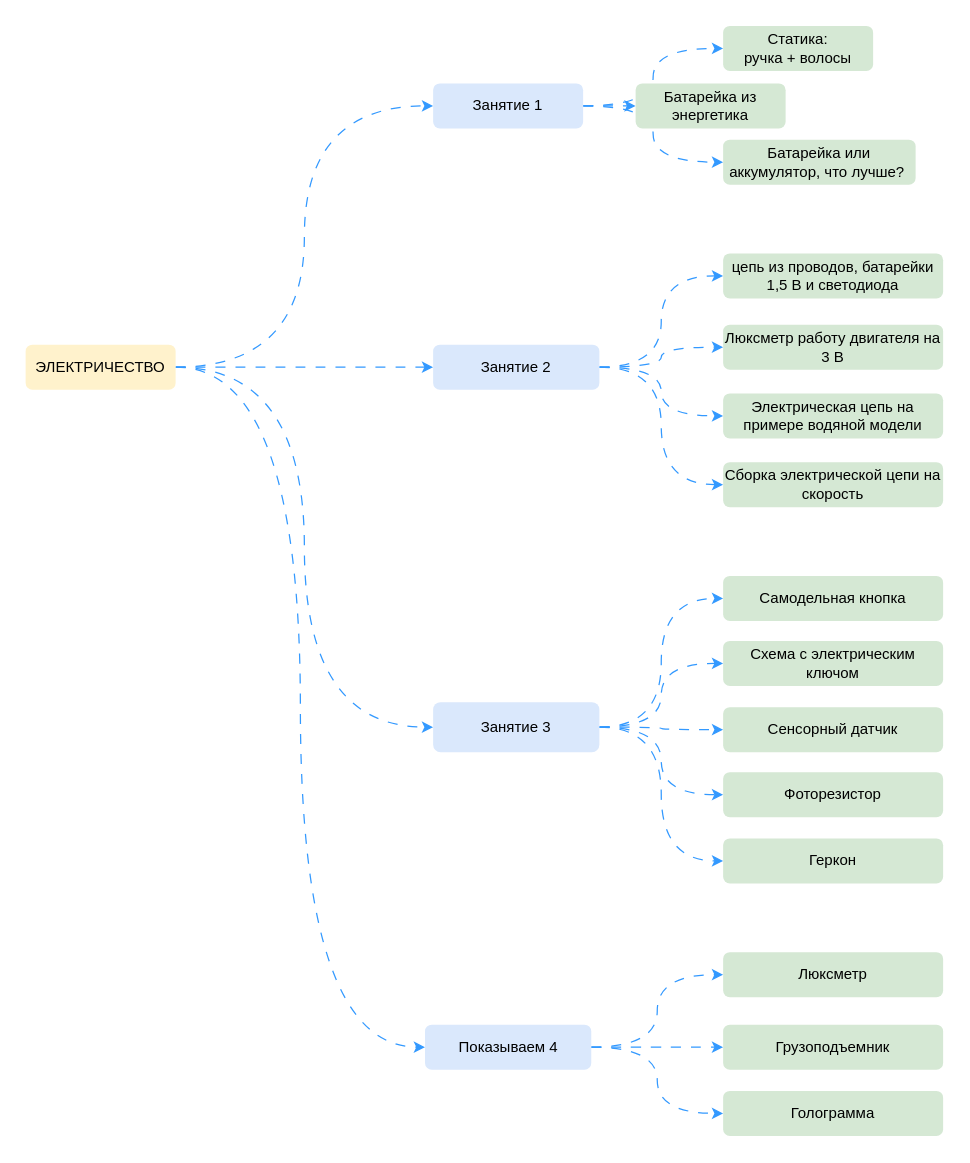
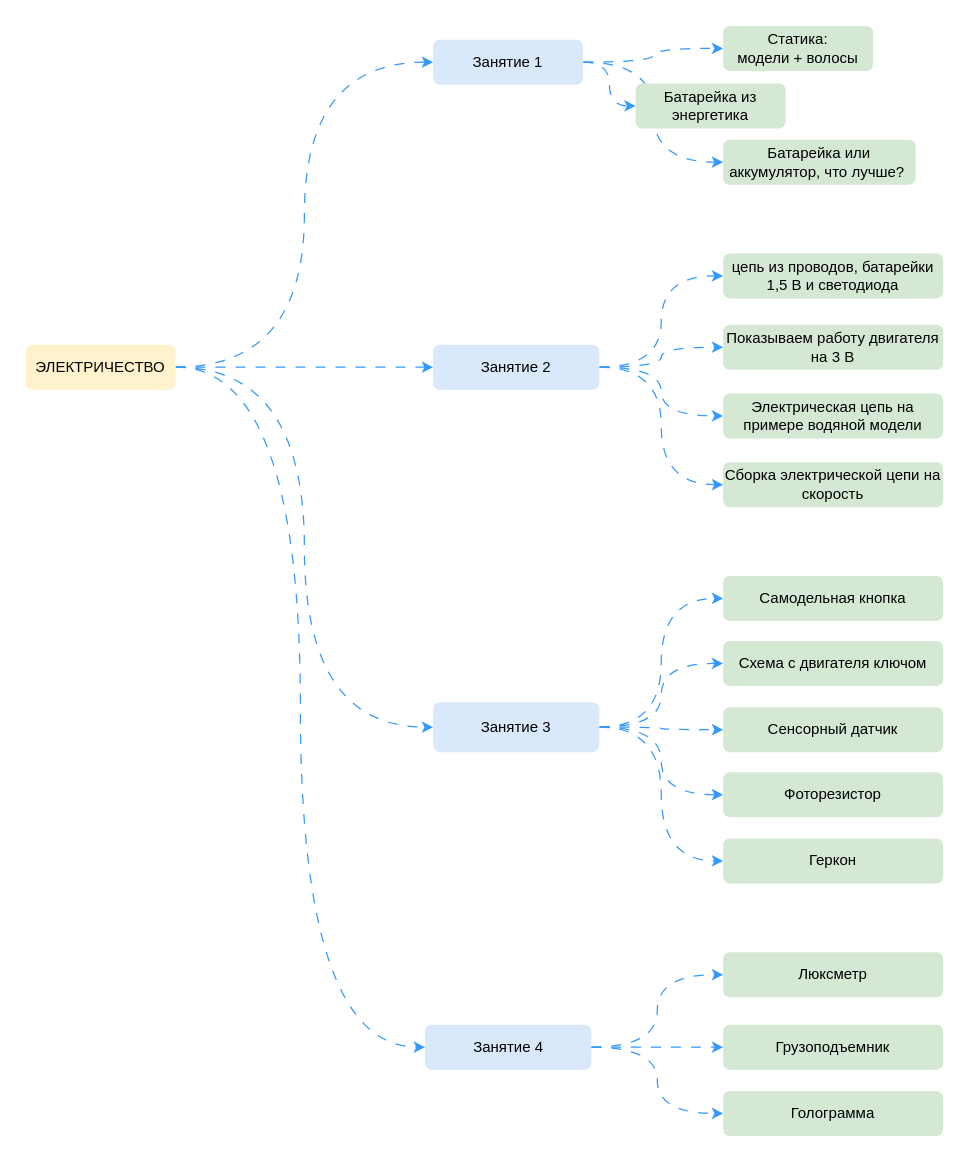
(798, 48) -> (798, 48)
(508, 106) -> (508, 62)
(833, 347) -> (833, 347)
(833, 663) -> (833, 663)
(509, 1047) -> (509, 1047)
